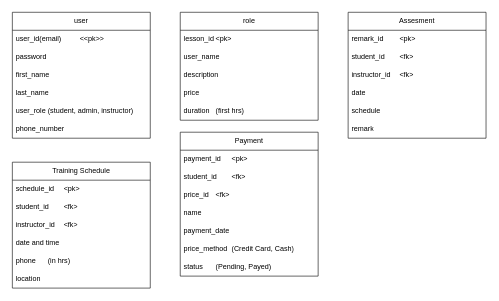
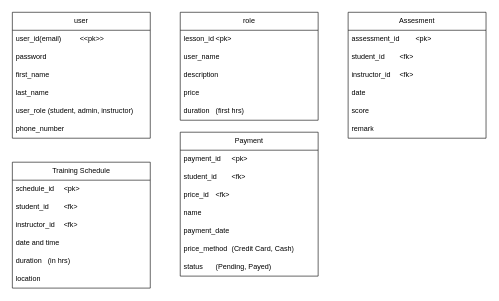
(379, 39) -> (387, 39)
(367, 111) -> (362, 111)
(43, 261) -> (48, 261)
